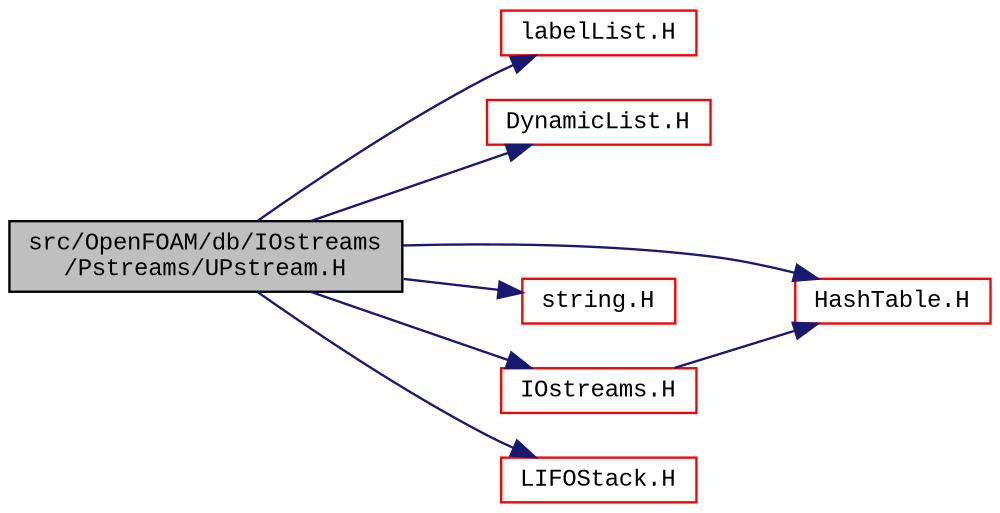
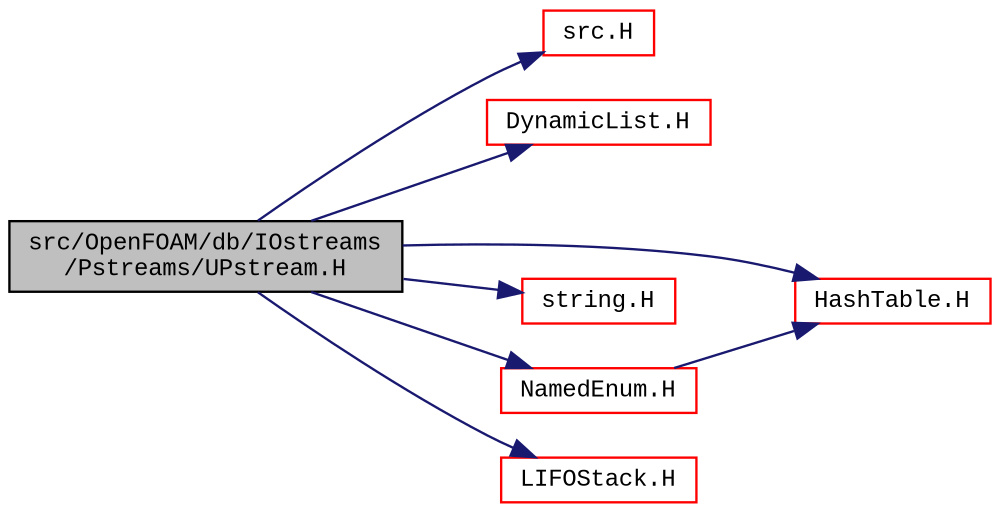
(599, 33) -> (599, 33)
(599, 391) -> (599, 391)
